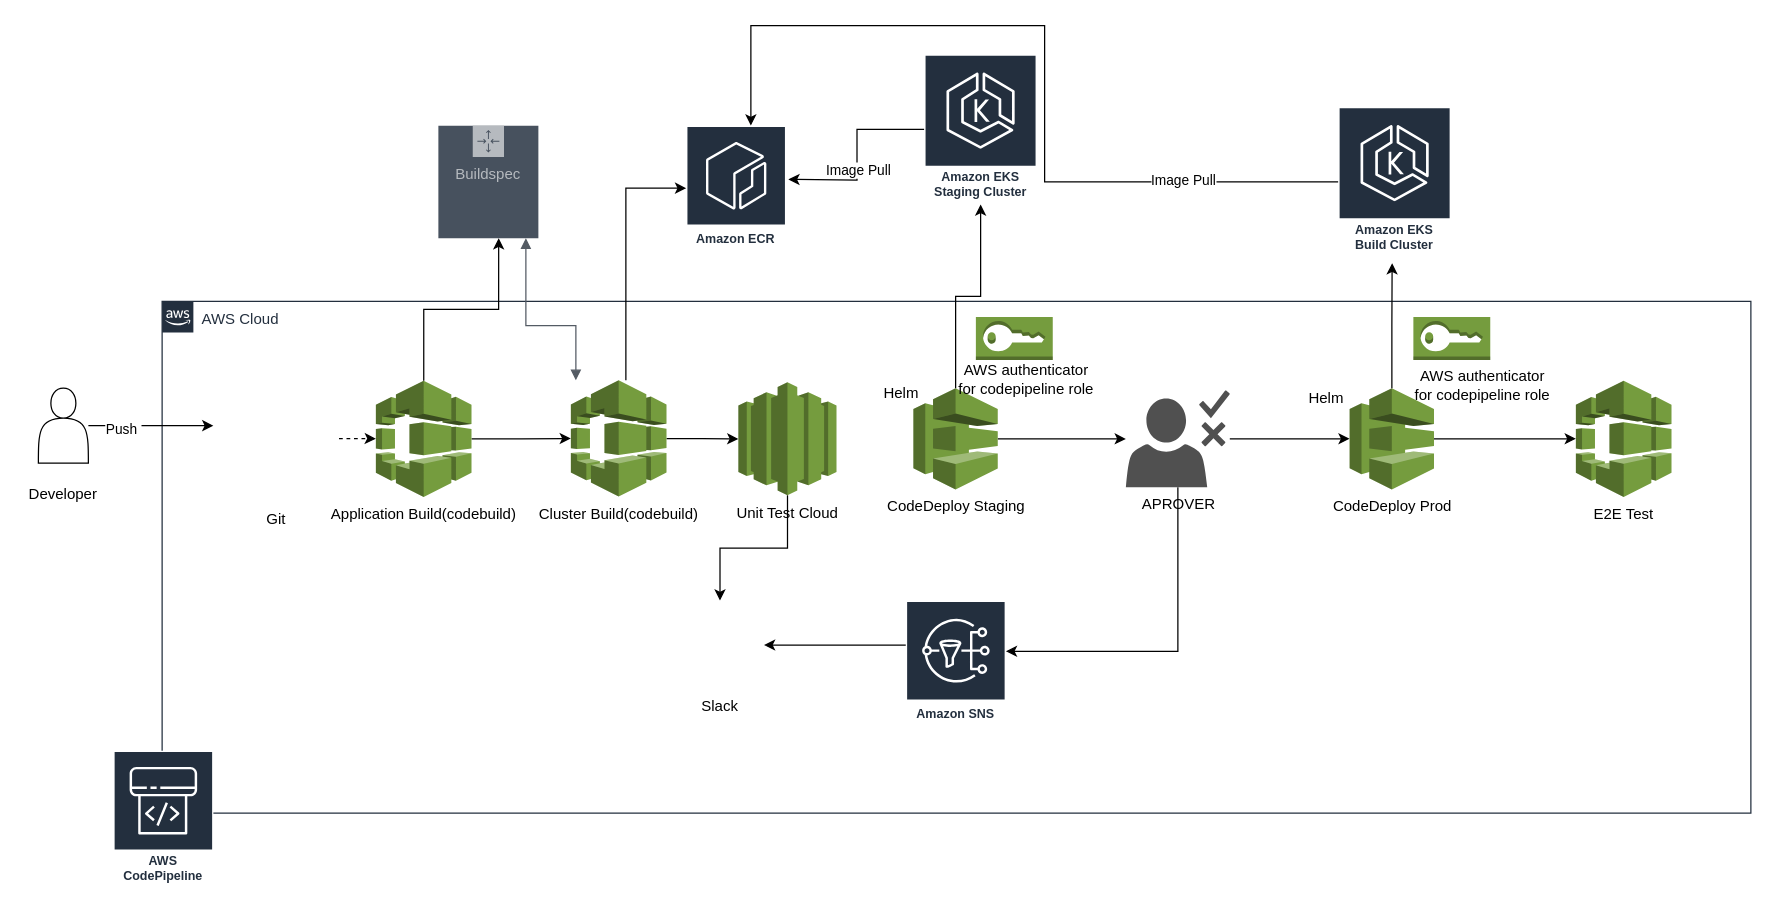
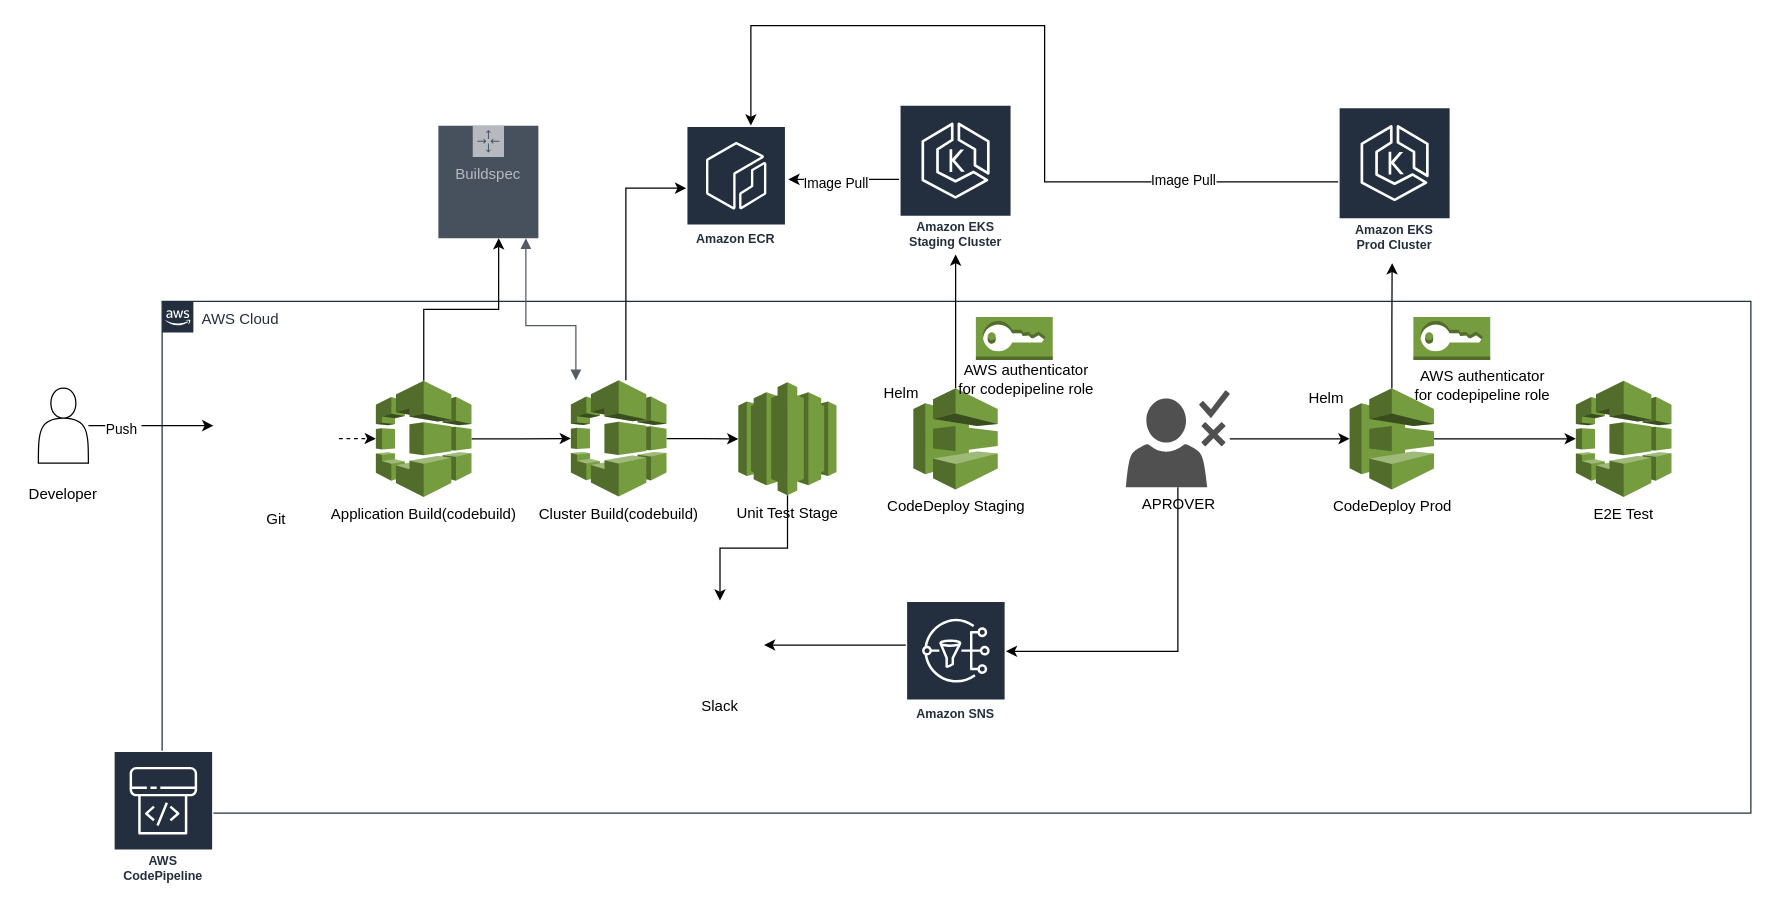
(980, 129) -> (955, 179)
(1394, 237) -> (1394, 237)
(1058, 439) -> none
(788, 513) -> (788, 513)
